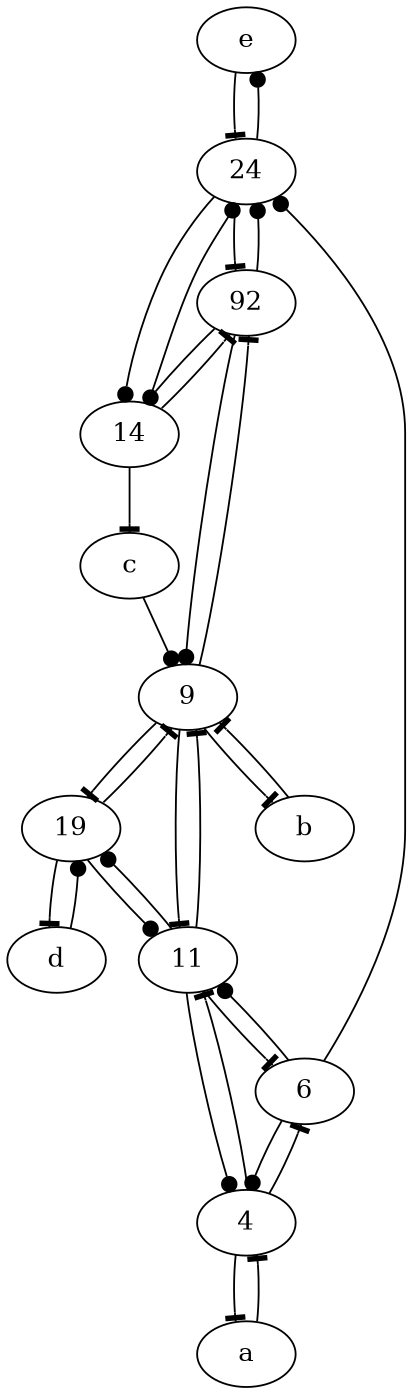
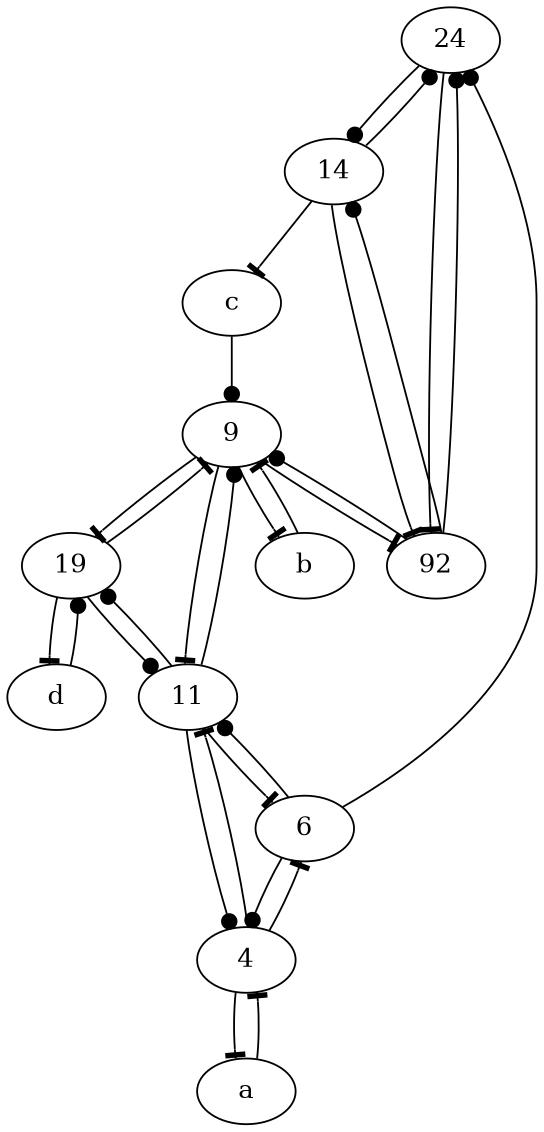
(246, 40) -> none
(200, 833) -> (221, 574)
